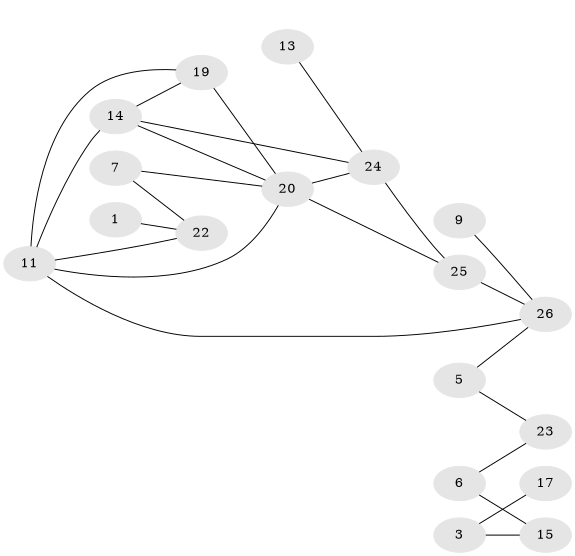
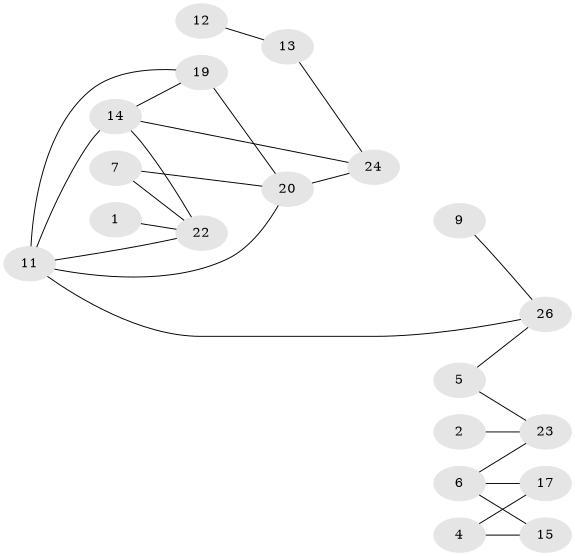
none -> (202, 21)
(202, 153) -> (159, 166)
(460, 272) -> none
none -> (460, 432)
none -> (503, 484)
(460, 535) -> (460, 535)
